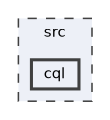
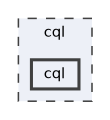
(55, 33) -> (55, 33)
